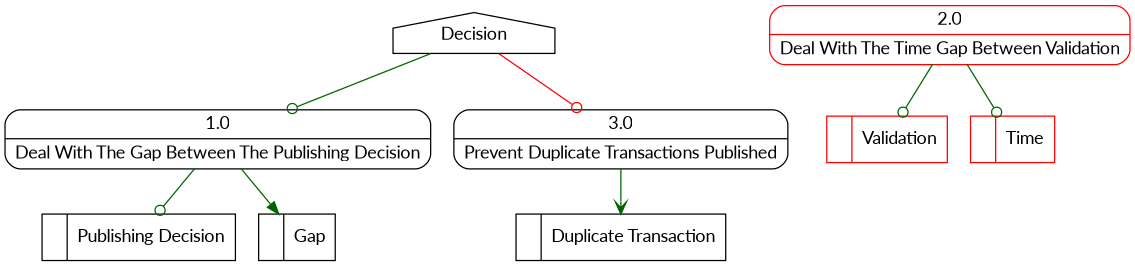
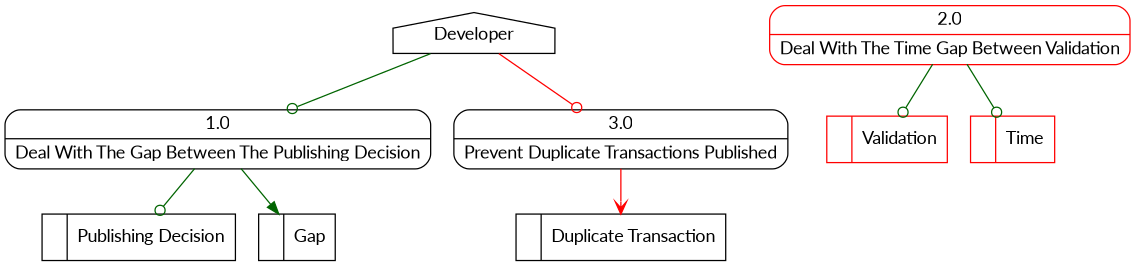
(474, 35) -> (474, 35)
(621, 185) -> (621, 185)
